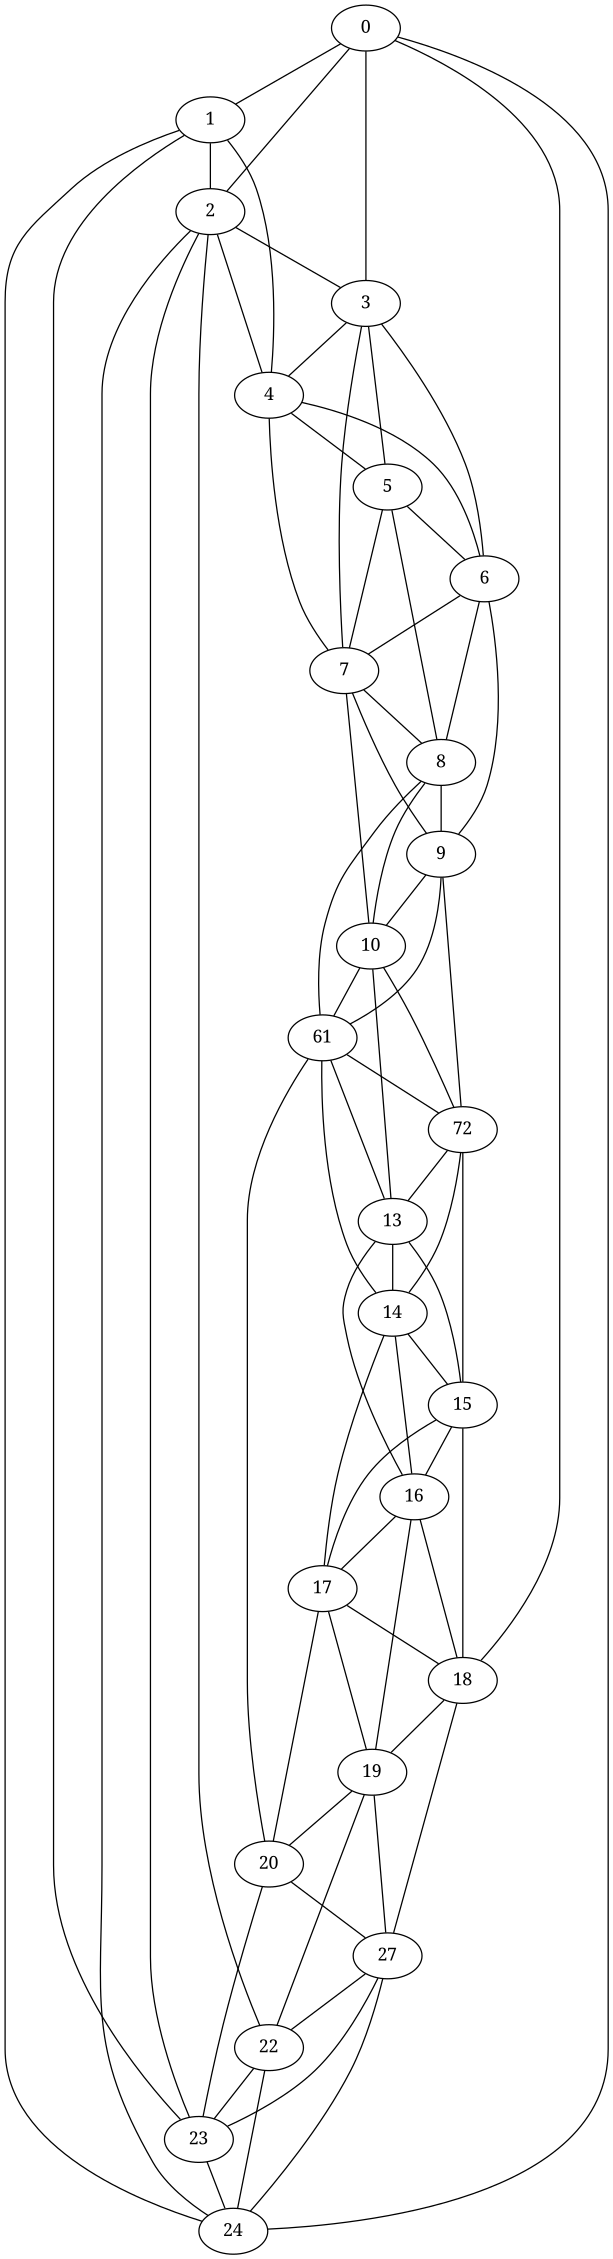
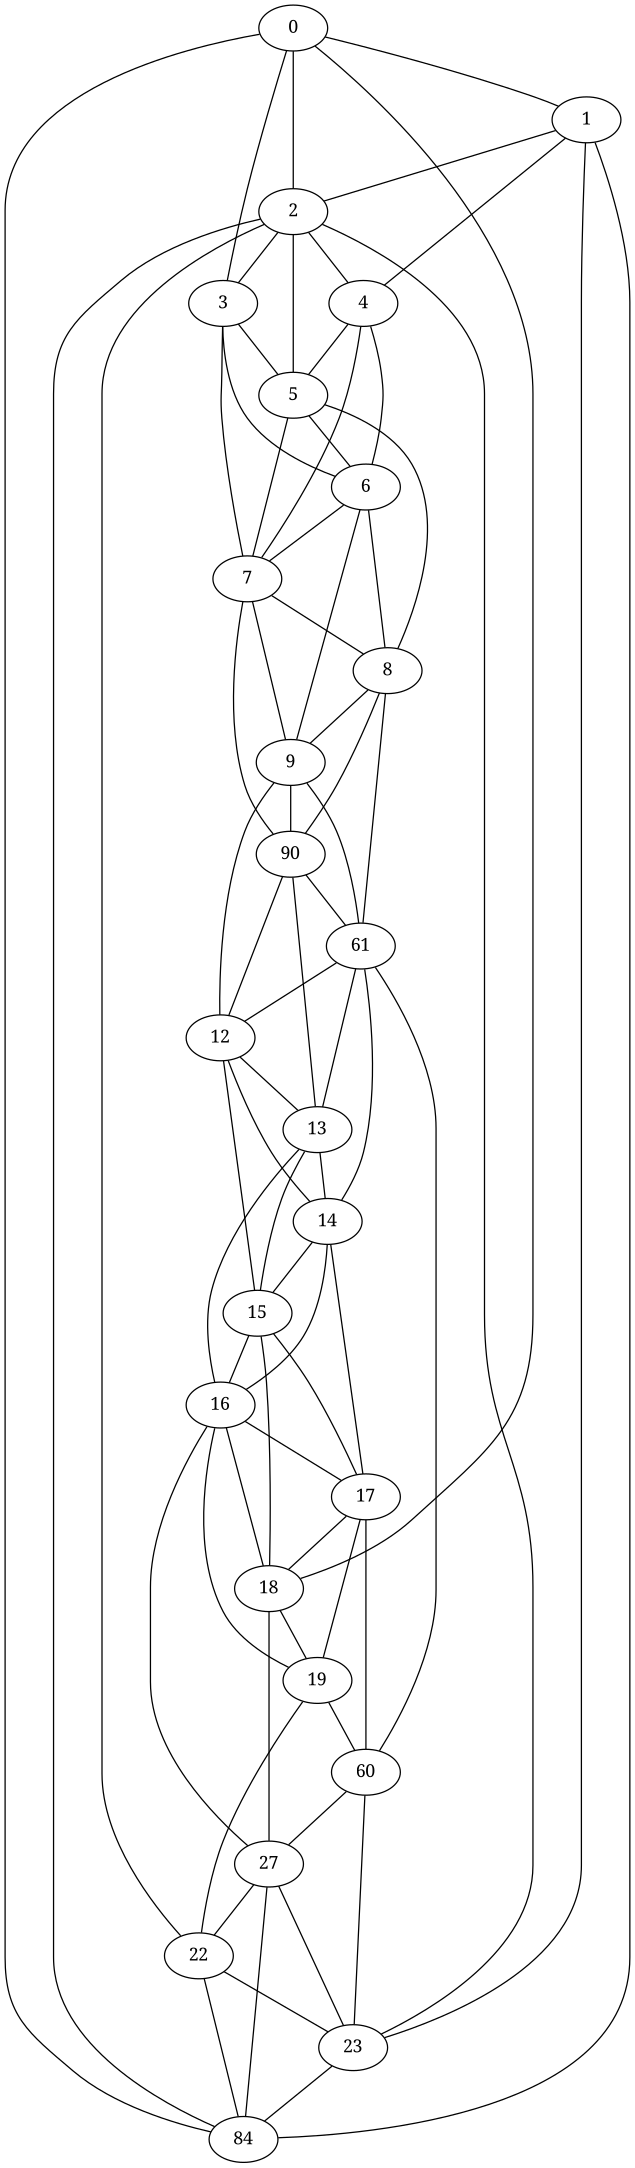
none -> (293, 303)
(317, 349) -> none
(371, 946) -> (291, 854)
(463, 1130) -> (221, 1038)
(269, 1864) -> (366, 1772)
(380, 1864) -> (150, 1646)
(233, 2231) -> (244, 2139)
